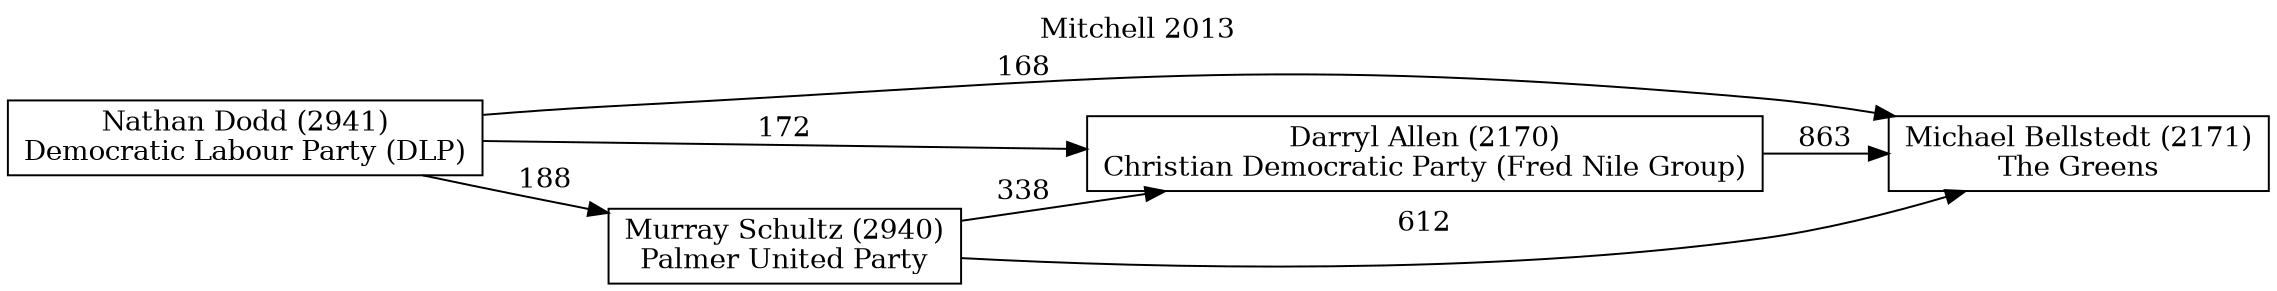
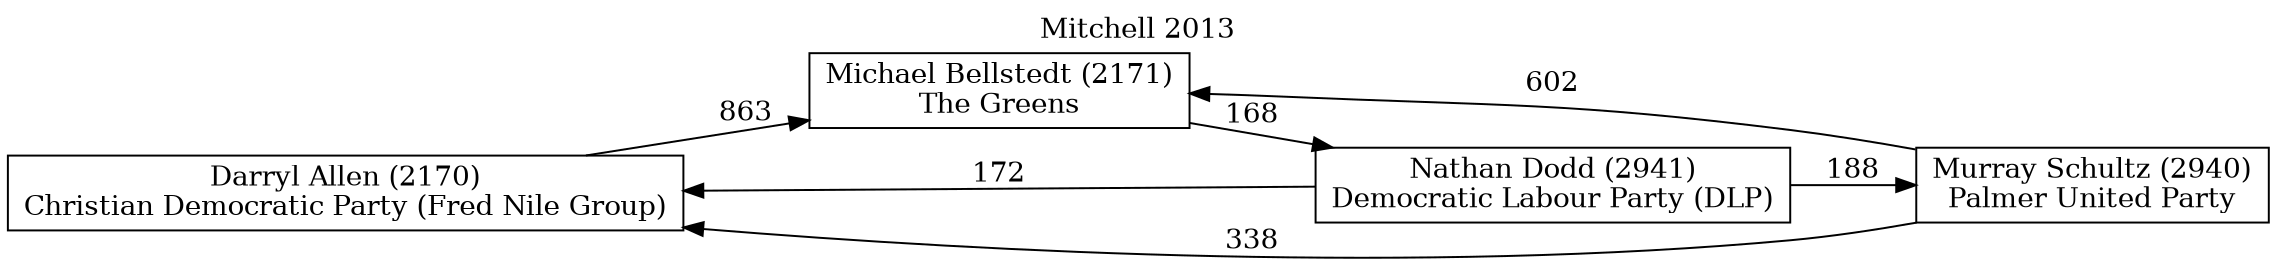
(1179, 76) -> (1251, 134)
(1425, 224) -> (1553, 84)
